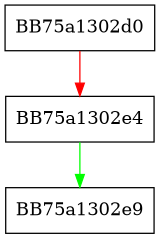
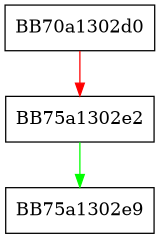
(80, 28) -> (80, 28)
(80, 119) -> (80, 119)
